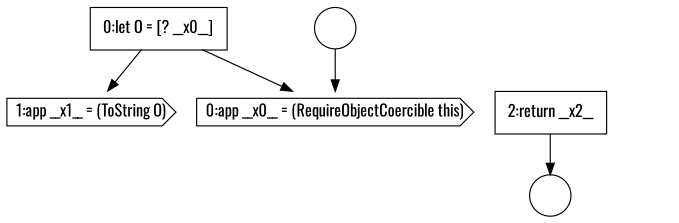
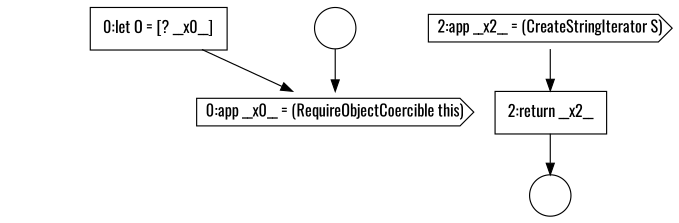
none -> (550, 28)
(91, 112) -> none
